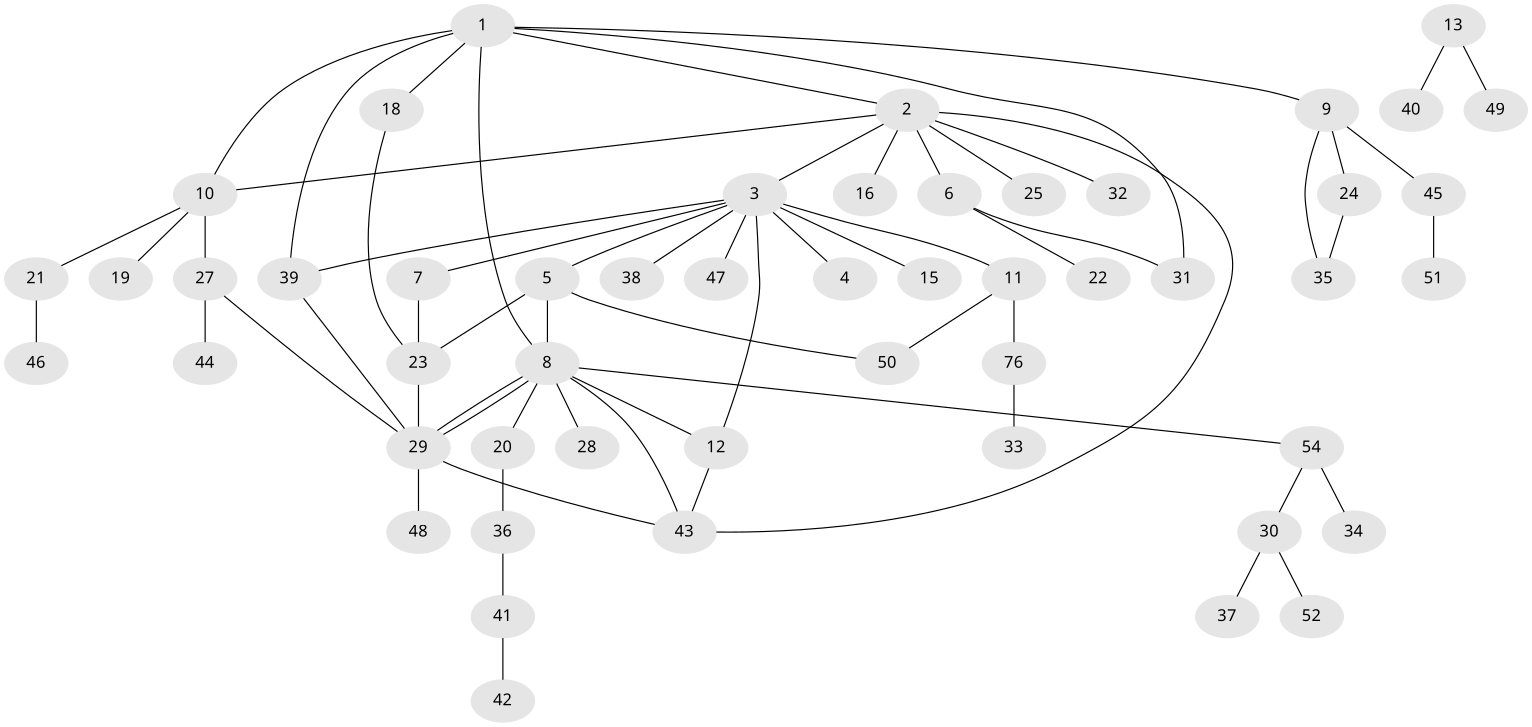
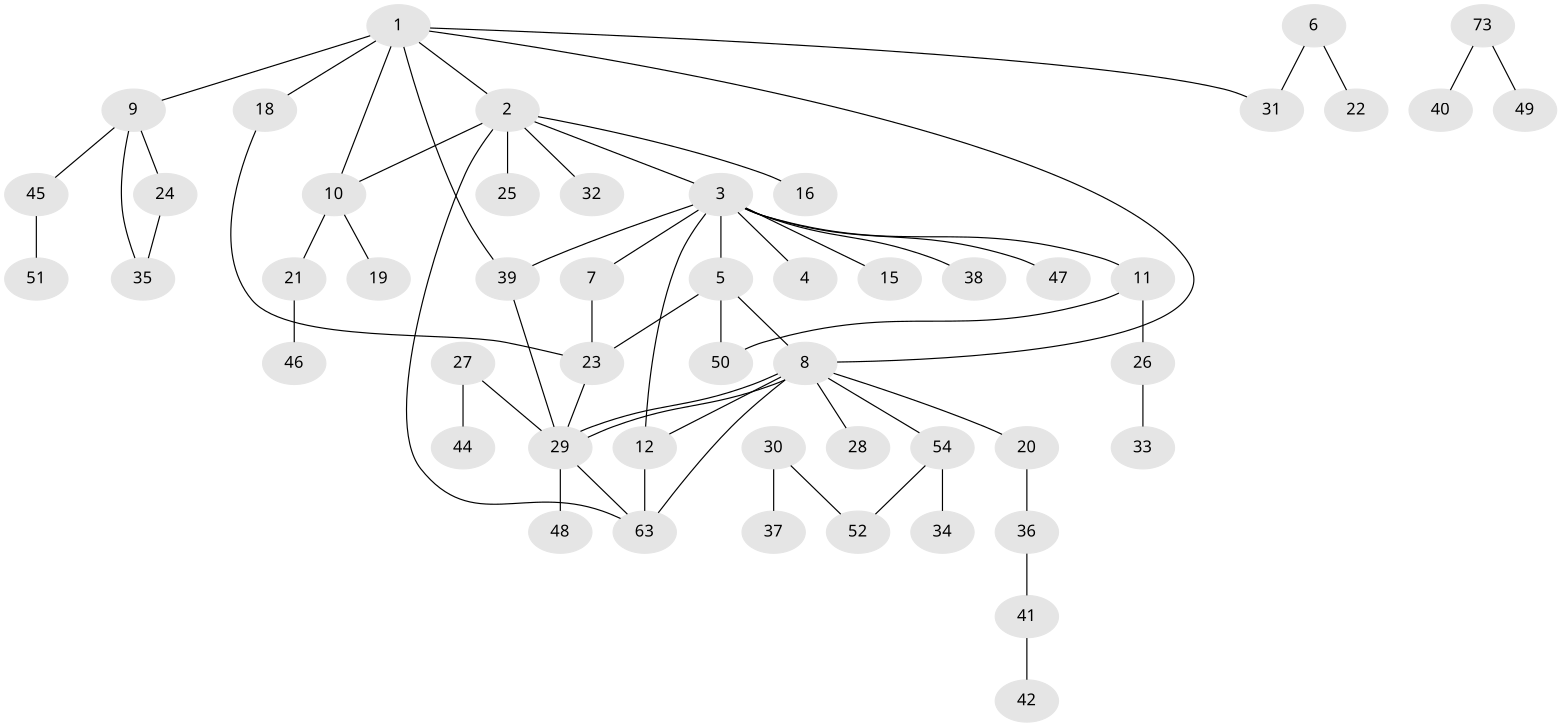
(1454, 26) -> (1483, 26)
(928, 152) -> none
(205, 237) -> none
(1014, 363) -> (1143, 363)
(1291, 490) -> (900, 490)
(685, 532) -> (645, 532)
